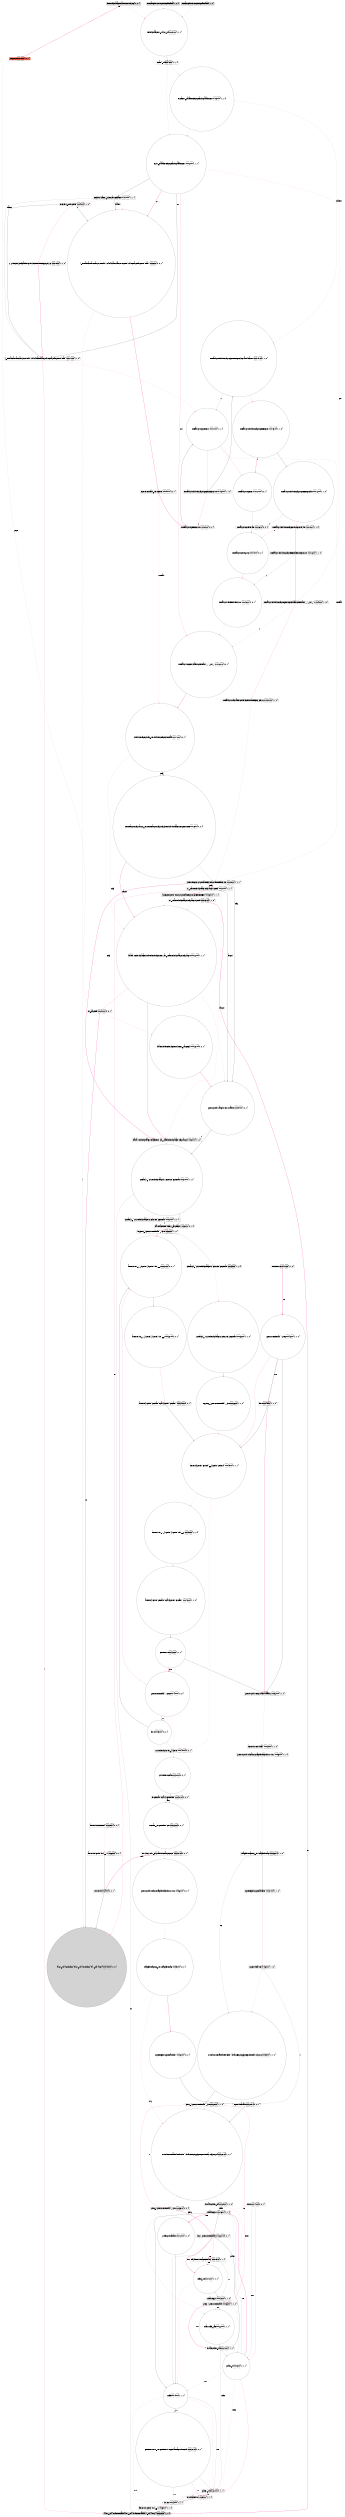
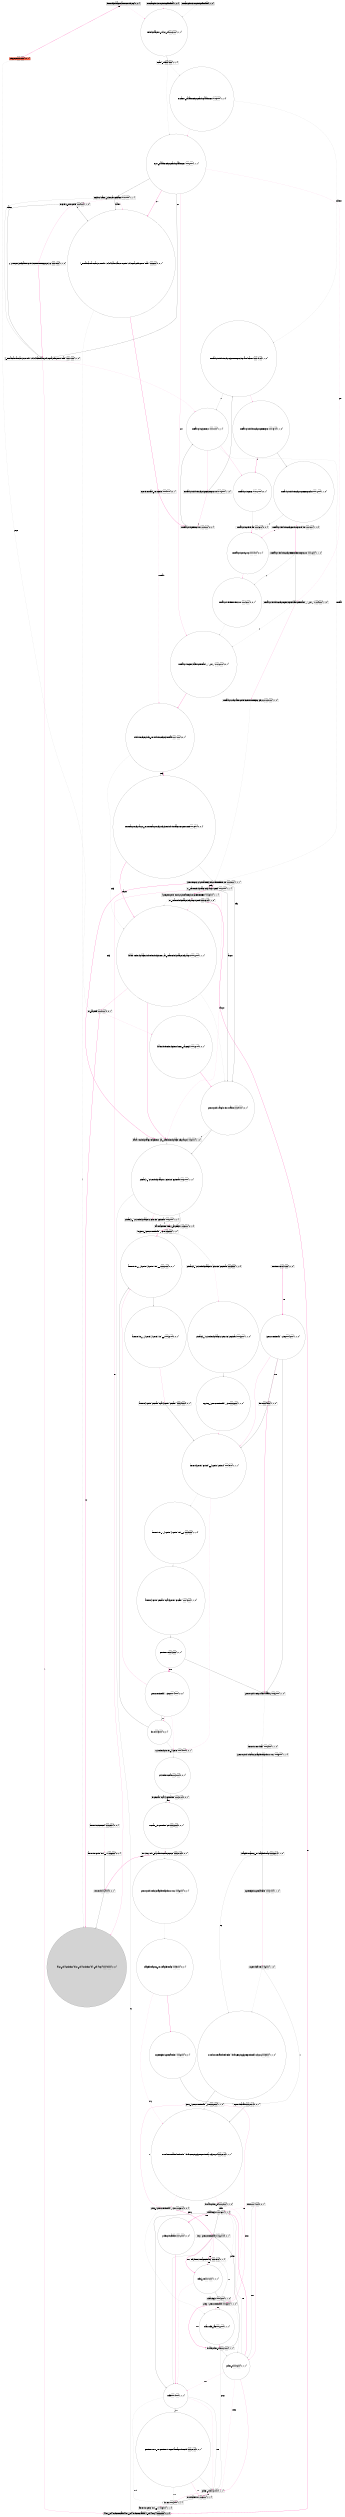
(223, 2396) -> (223, 2396)
